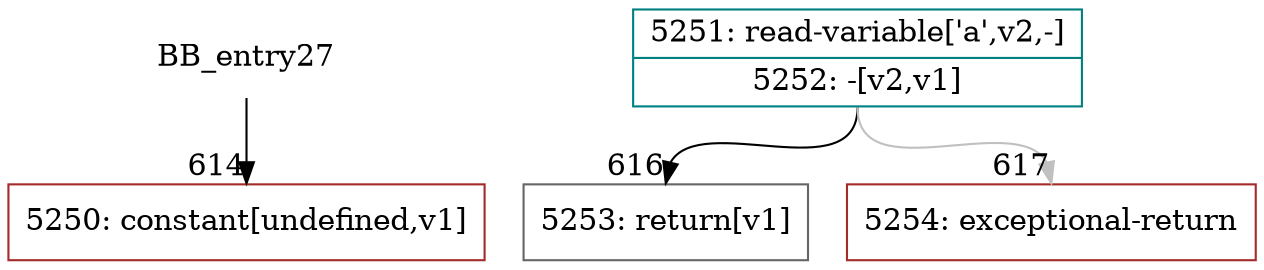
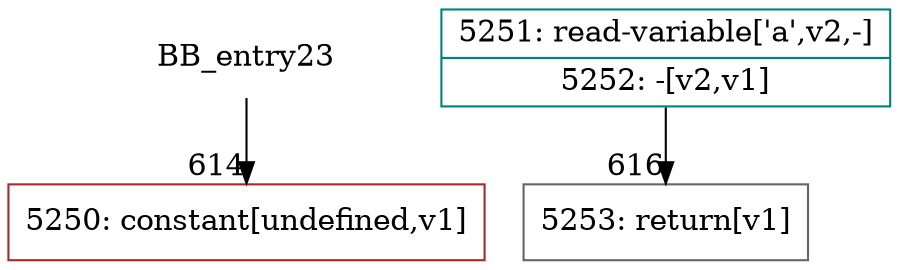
(247, 58) -> (247, 58)
(1051, 222) -> none
